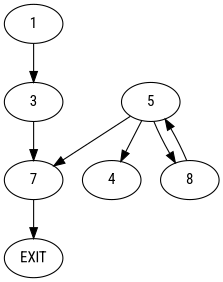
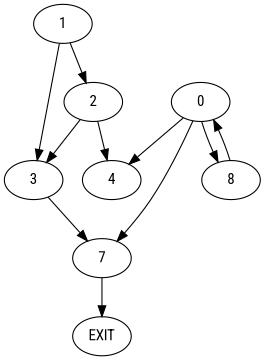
none -> (93, 102)
(151, 102) -> (201, 102)
